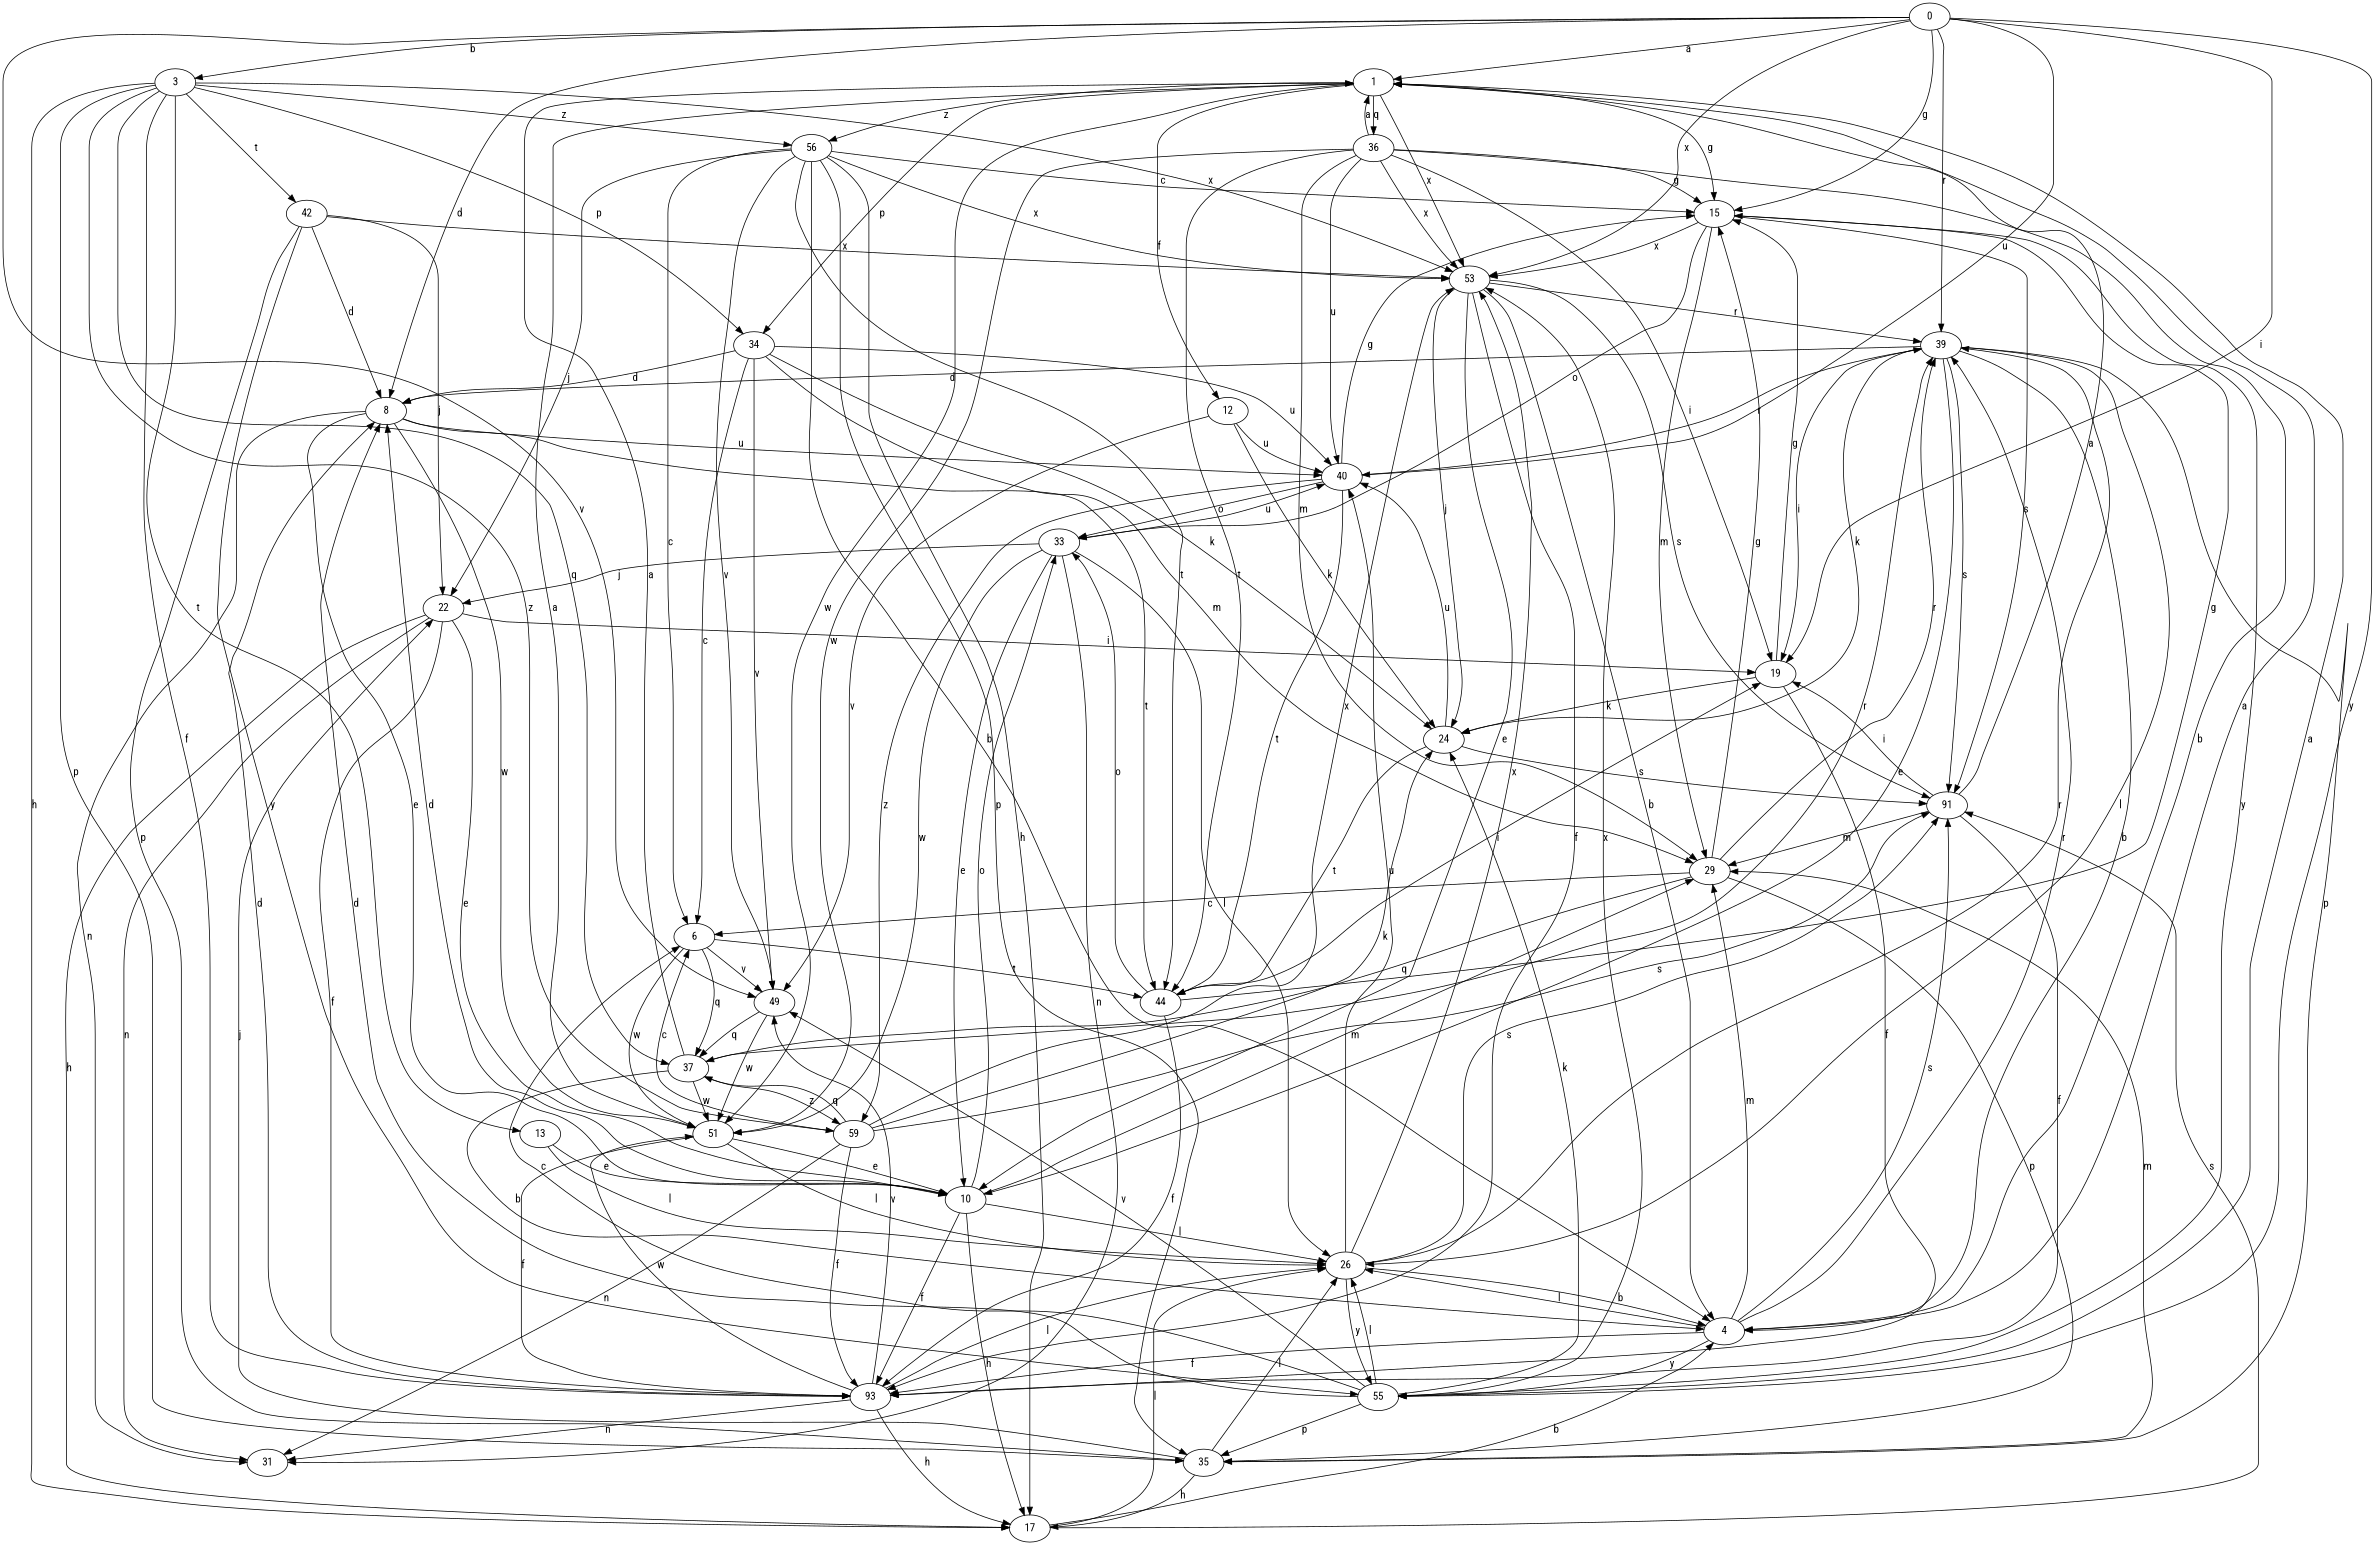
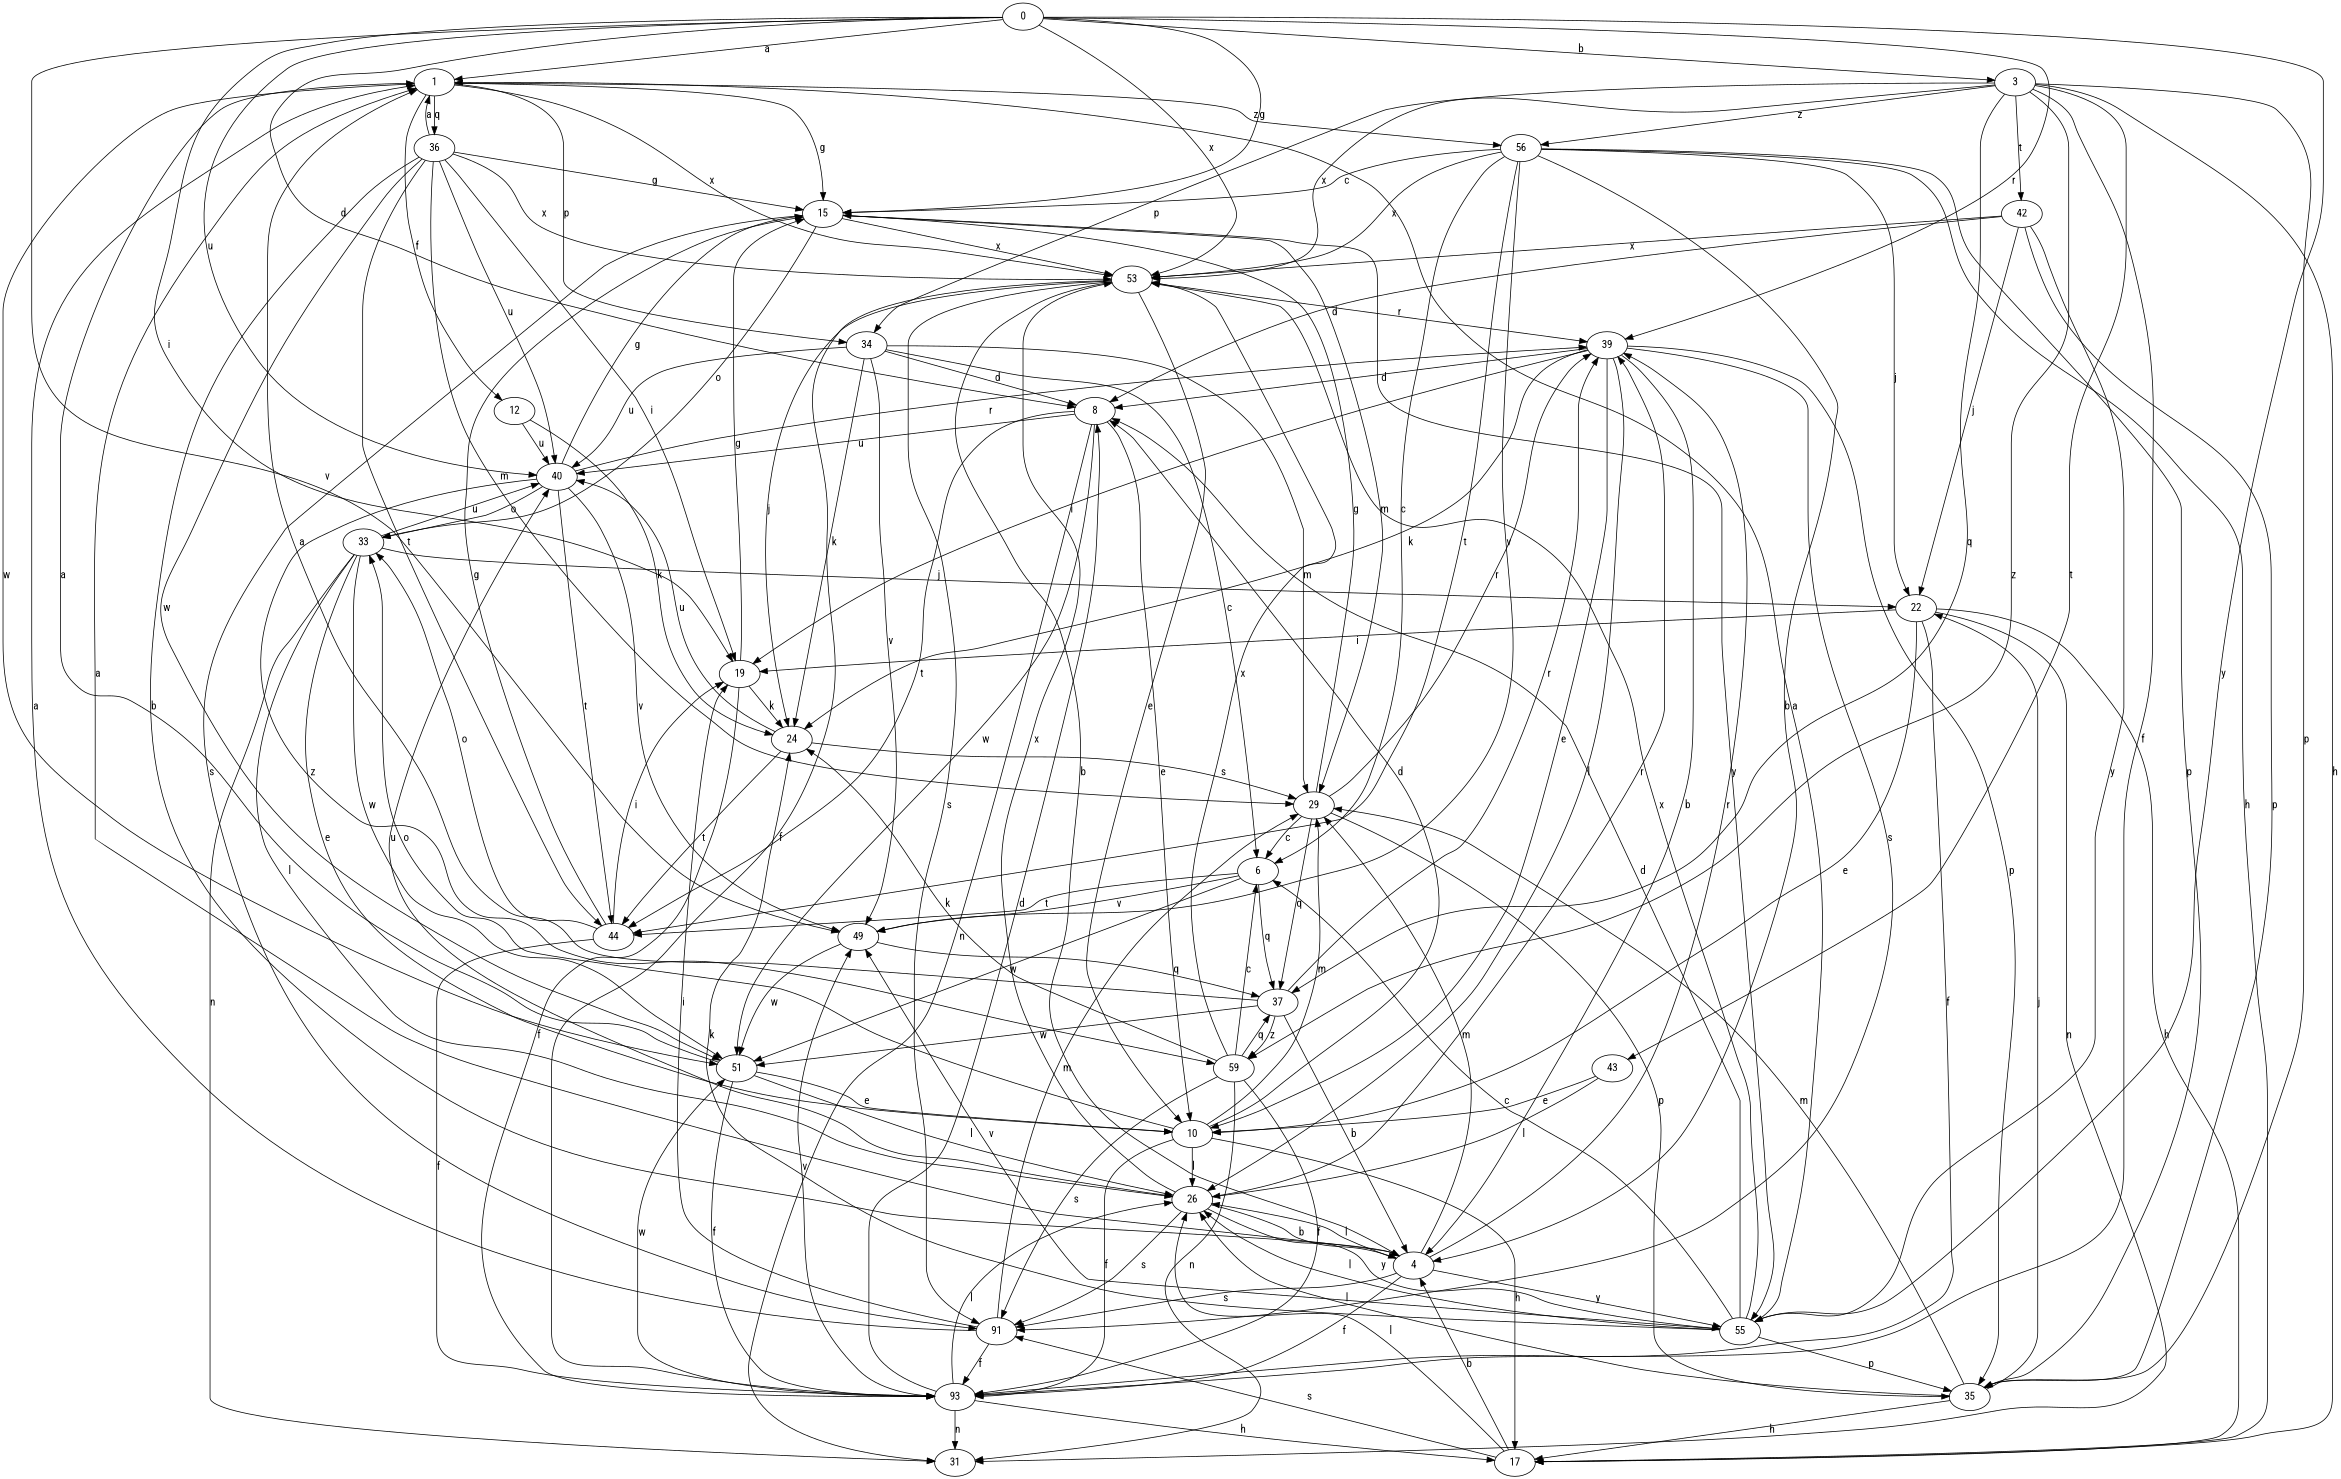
(869, 604) -> (643, 747)
(1678, 782) -> (1040, 757)
(540, 1134) -> (1612, 1068)
